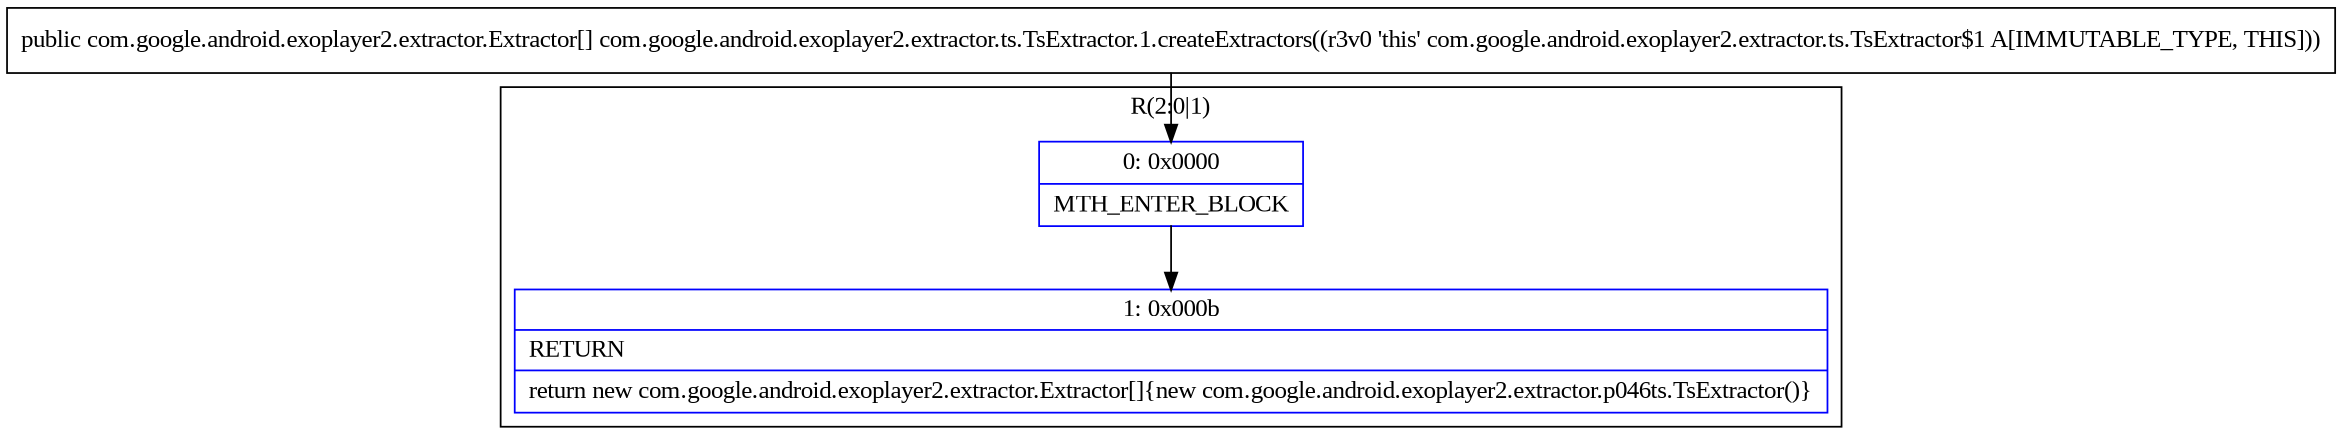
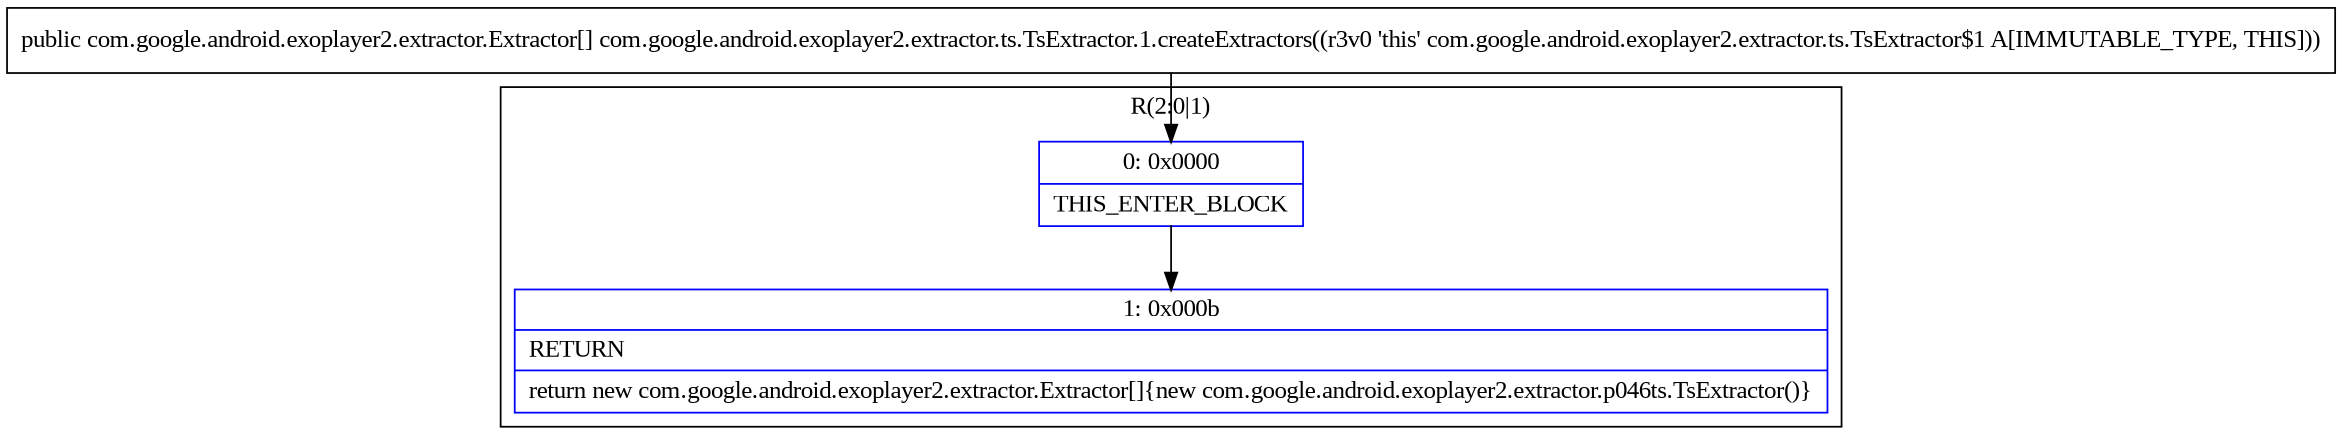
(1171, 204) -> (1170, 204)
